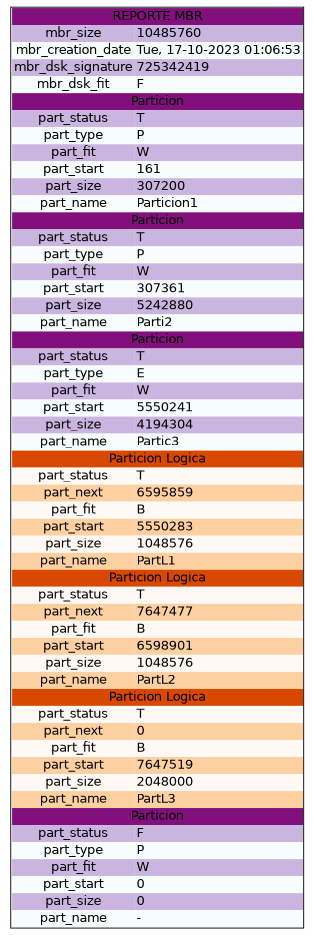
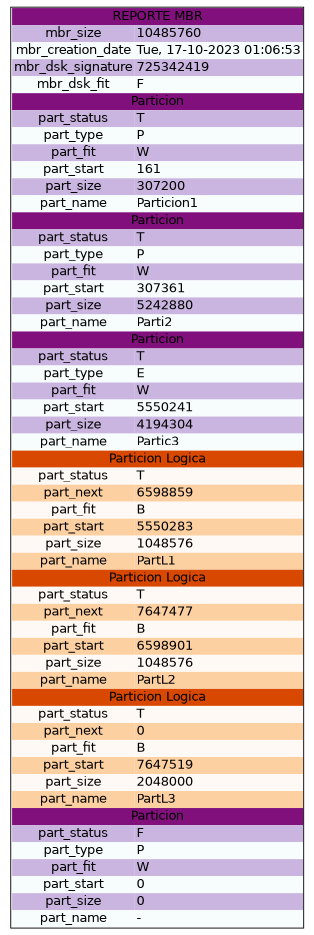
(165, 493) -> (165, 493)
